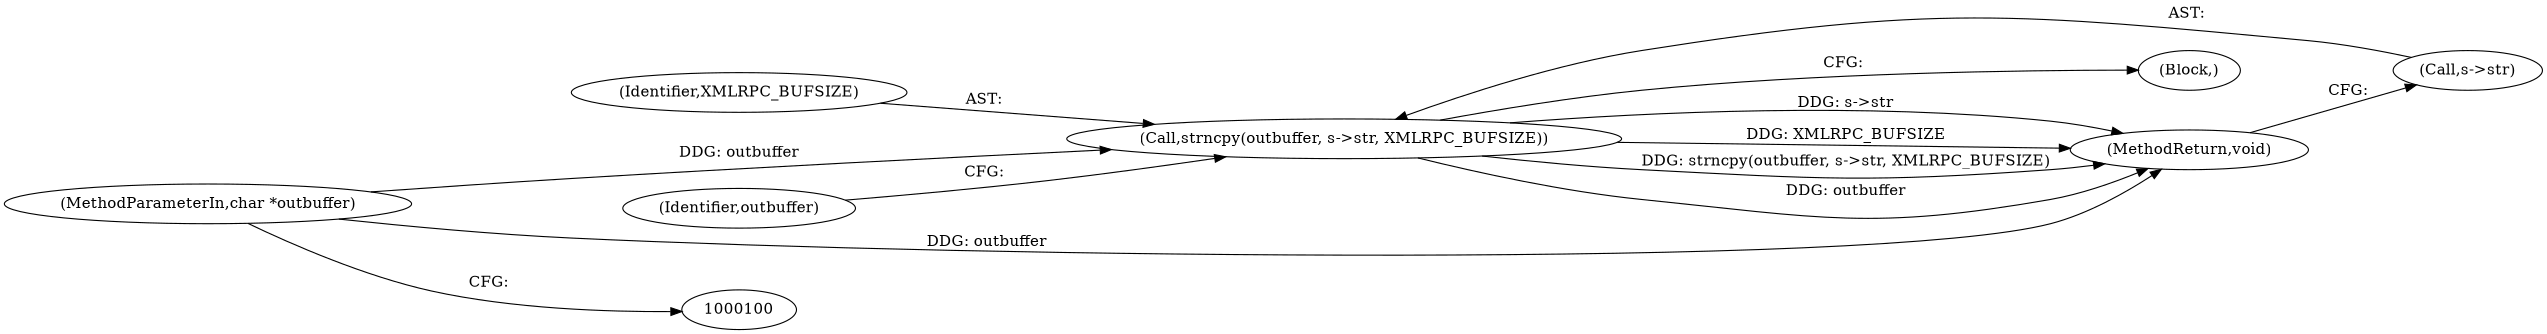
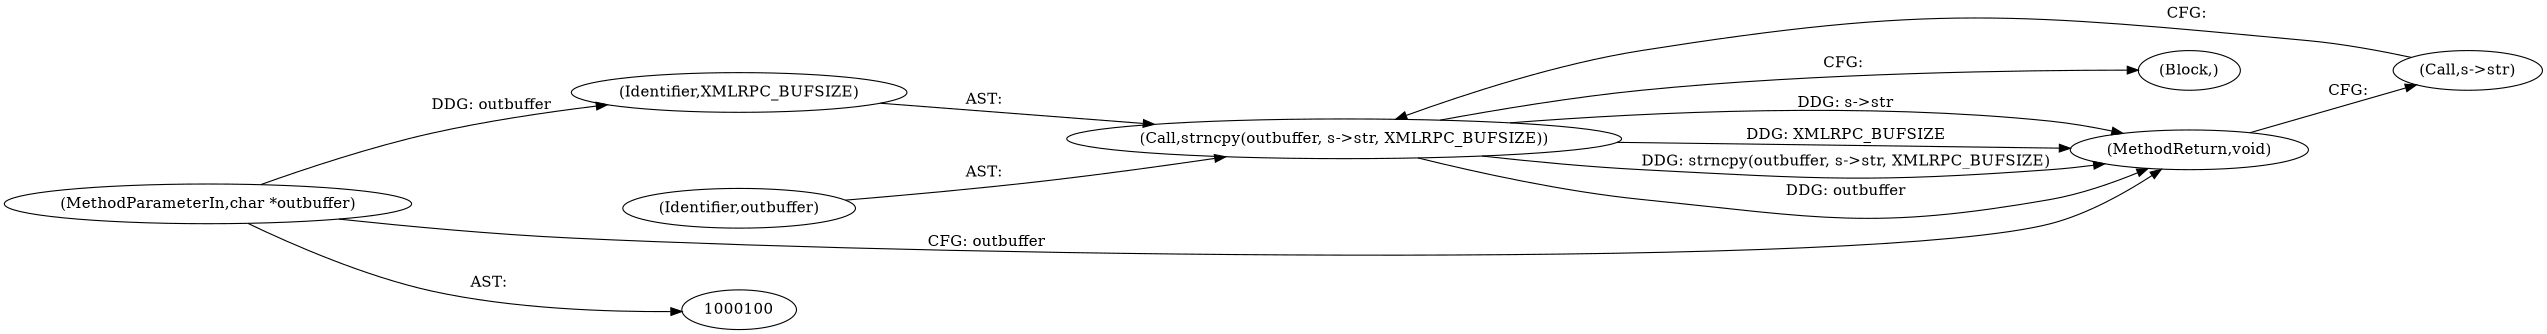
(2189, 14) -> (2189, 14)
(735, 169) -> (426, 135)
(987, 172) -> (987, 172)
(987, 242) -> (987, 242)
(491, 283) -> (491, 283)
